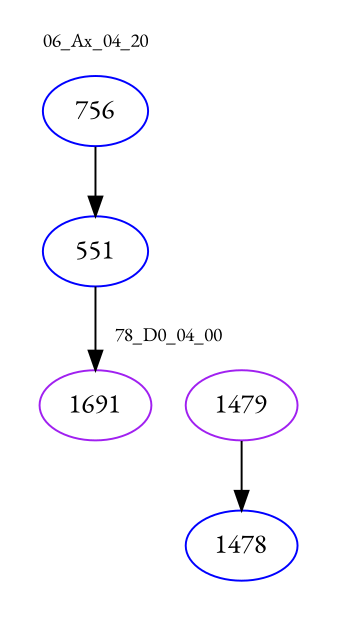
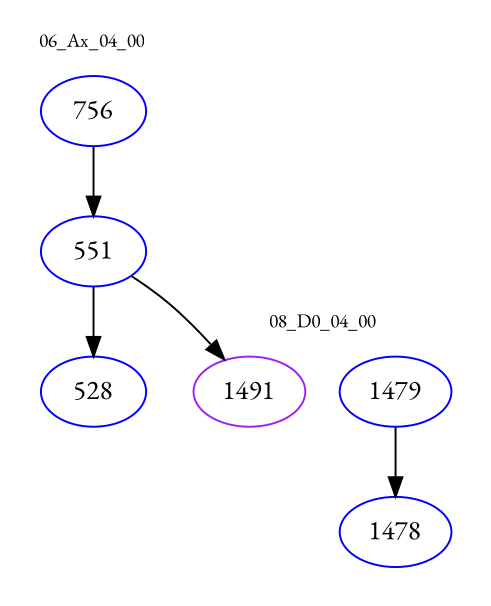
(96, 42) -> (93, 42)
(169, 336) -> (322, 322)
none -> (94, 392)
(95, 405) -> (249, 392)
(242, 405) -> (396, 392)
